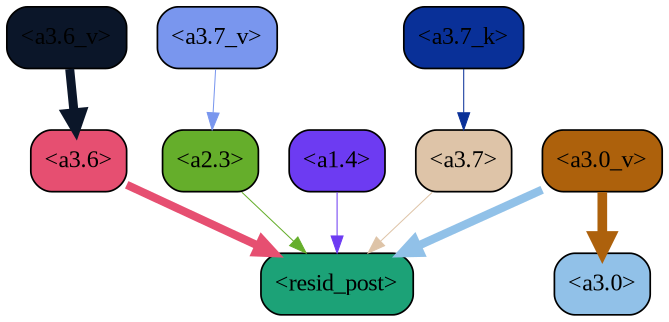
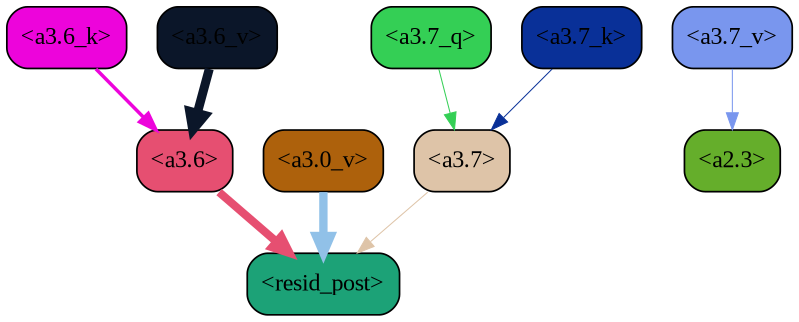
none -> (67, 38)
none -> (431, 38)
(337, 161) -> none
(268, 217) -> none
(602, 284) -> none
